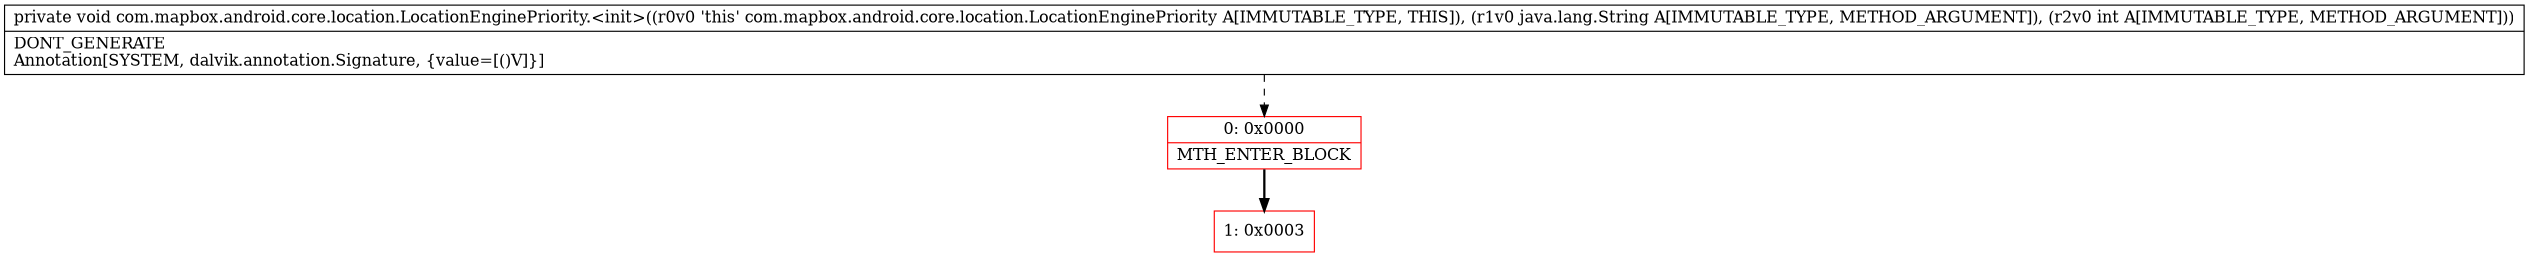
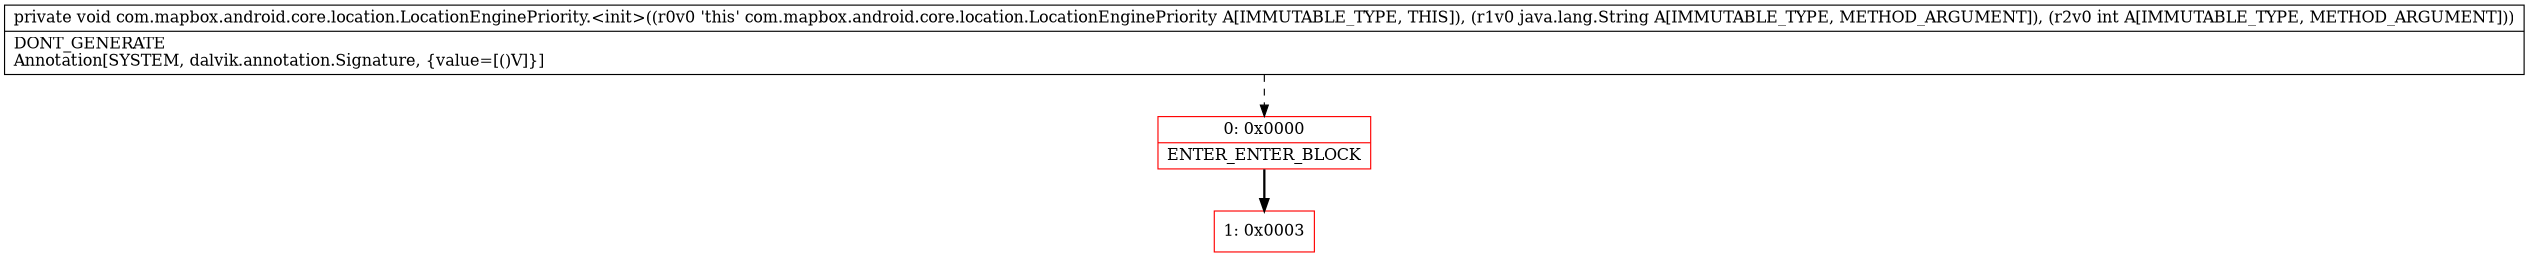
(1264, 155) -> (1264, 155)
